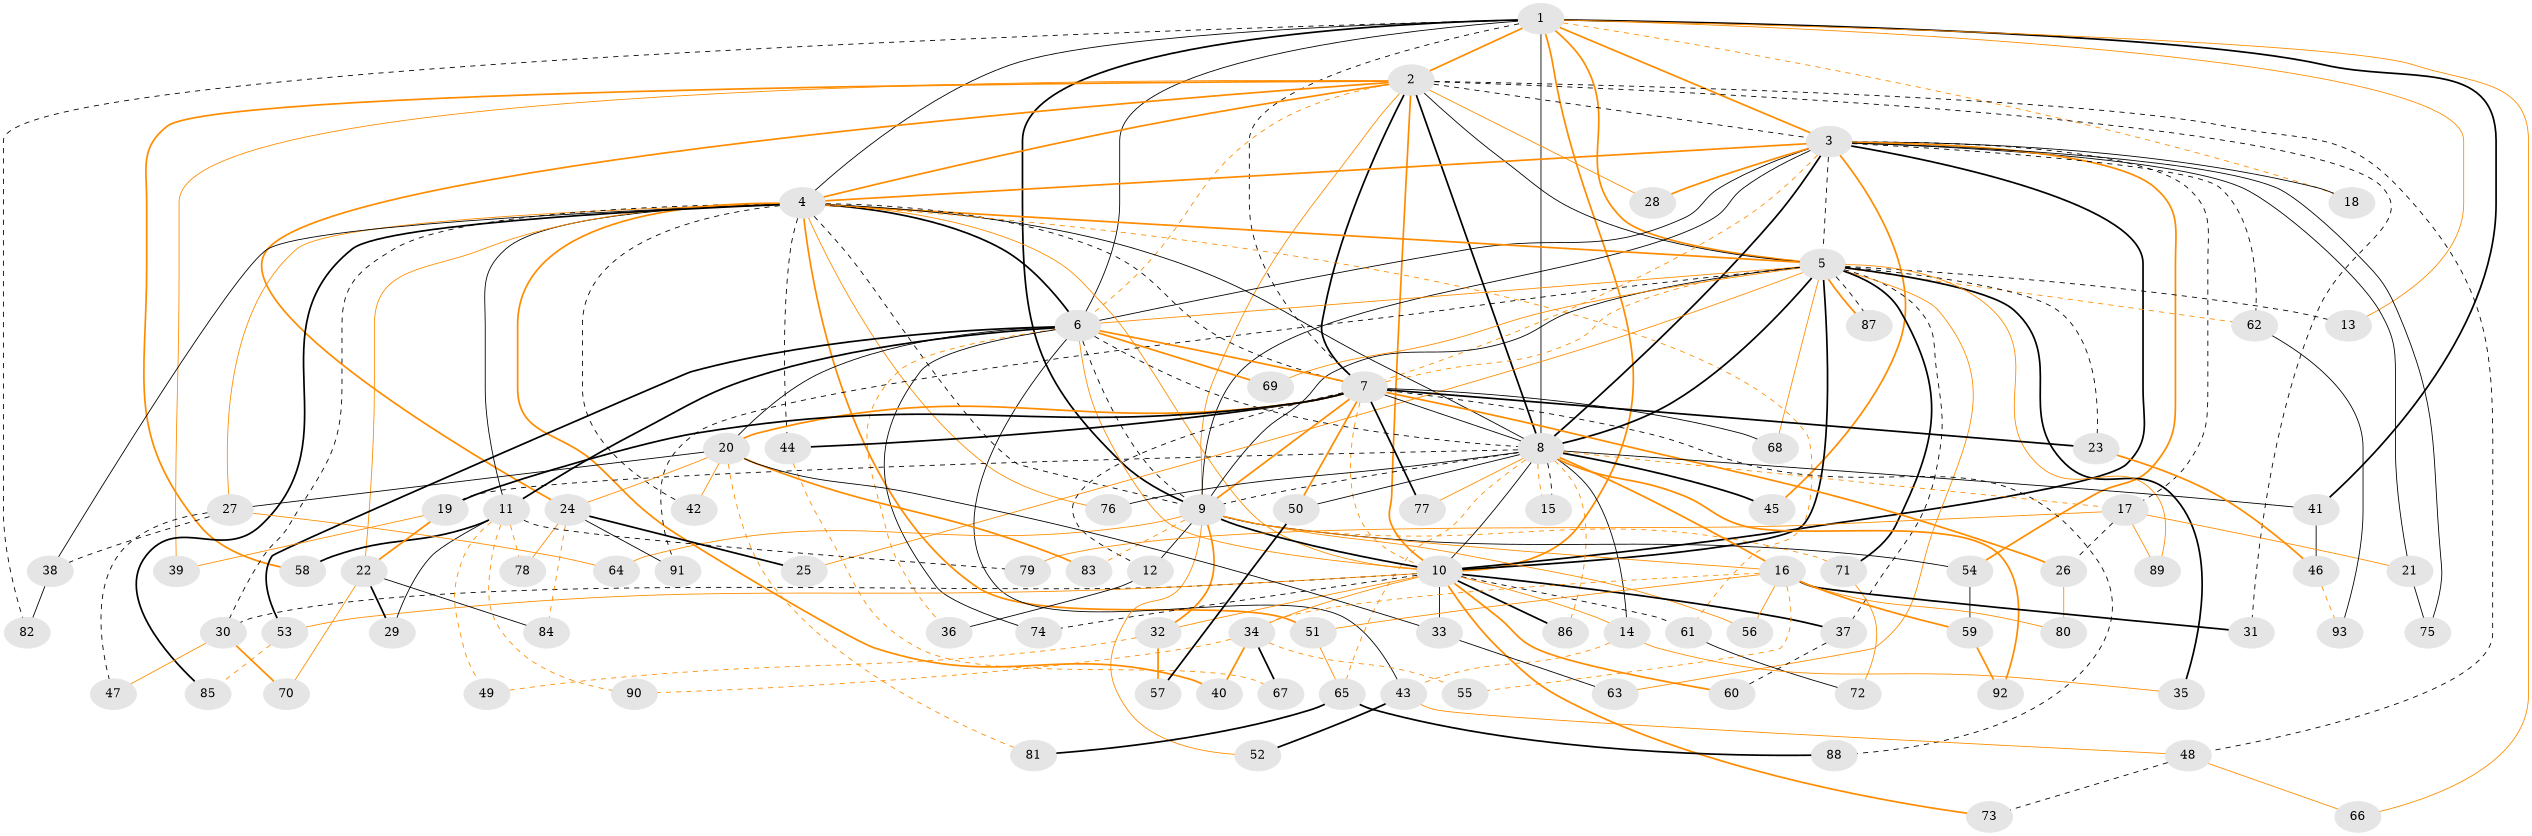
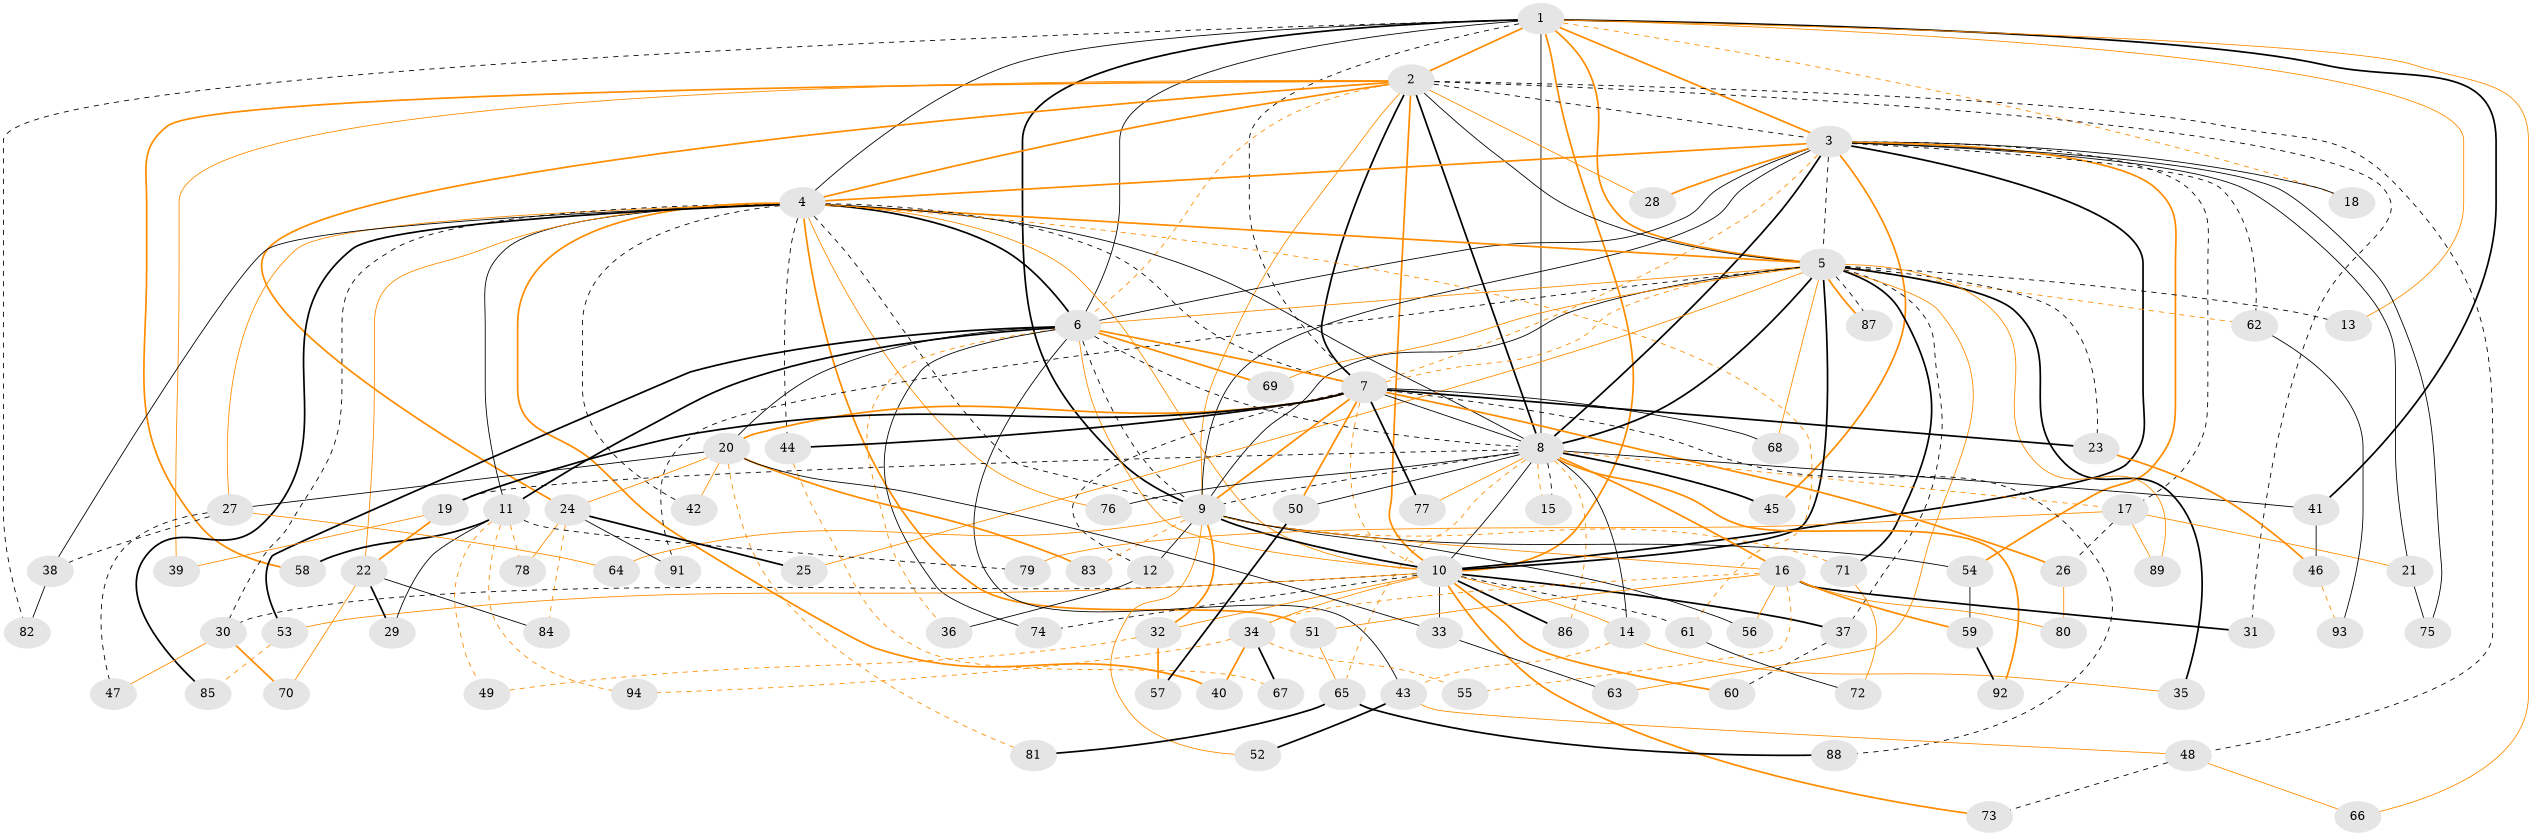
(1481, 558) -> (1481, 558)
(1985, 663) -> (1985, 663)
(634, 694) -> (634, 694)
